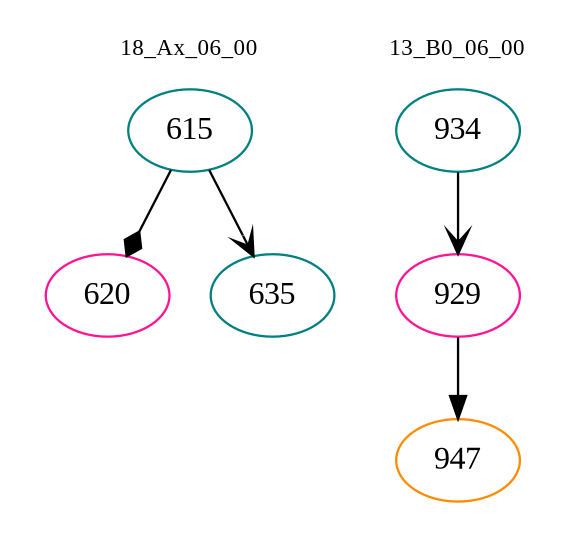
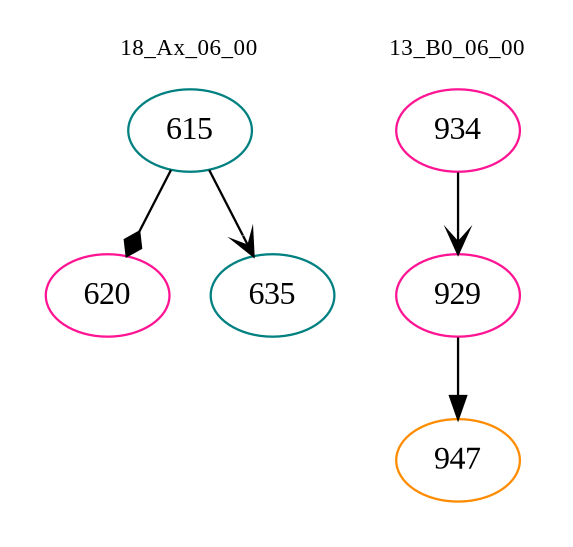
(458, 131) -> (458, 131)
